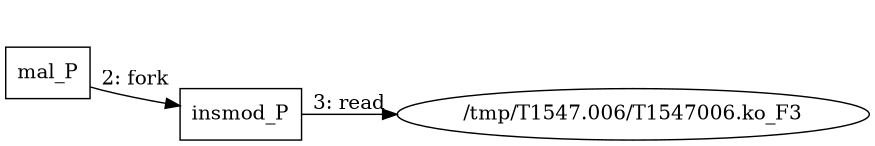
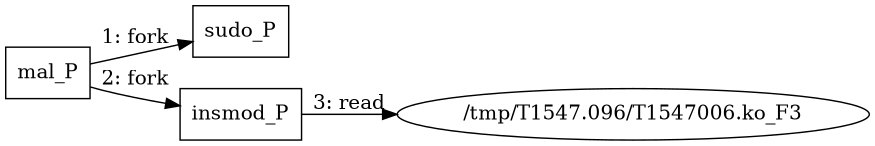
none -> (241, 31)
(633, 114) -> (633, 114)
